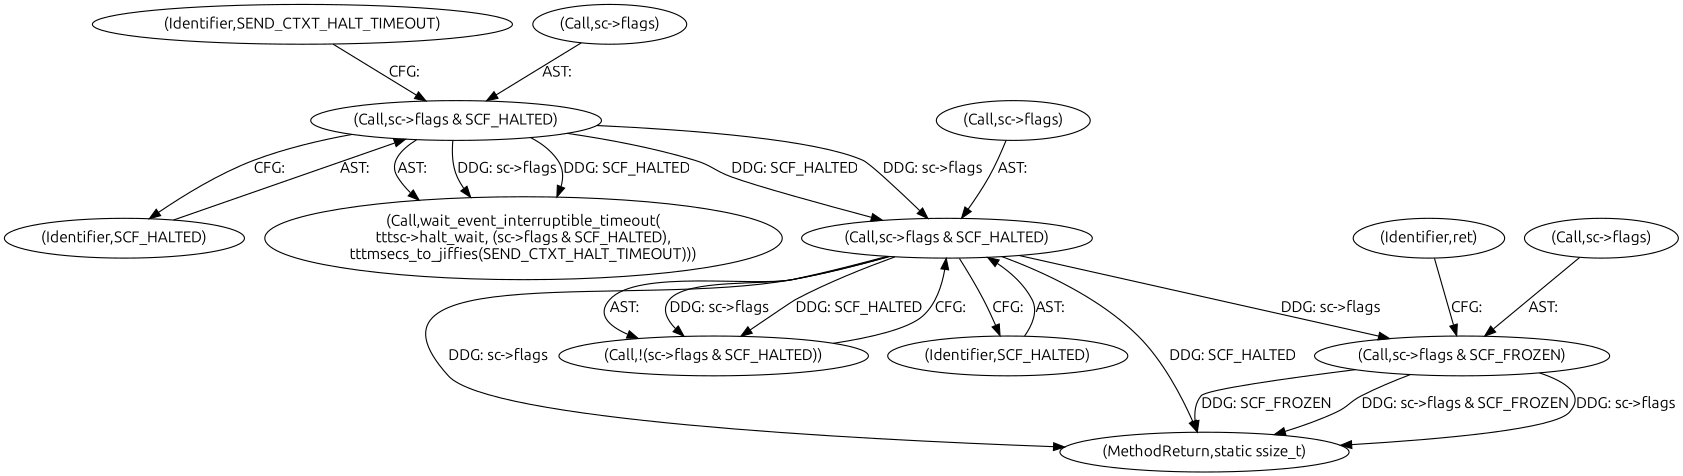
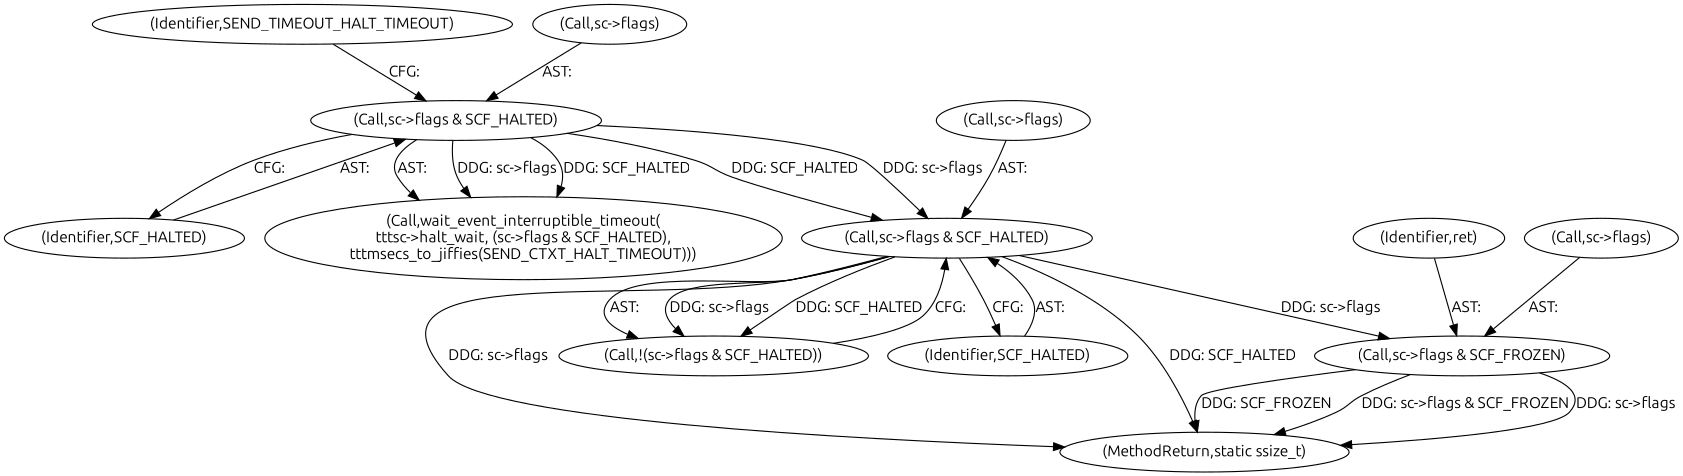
(302, 24) -> (302, 24)
(1469, 308) -> (1469, 308)
